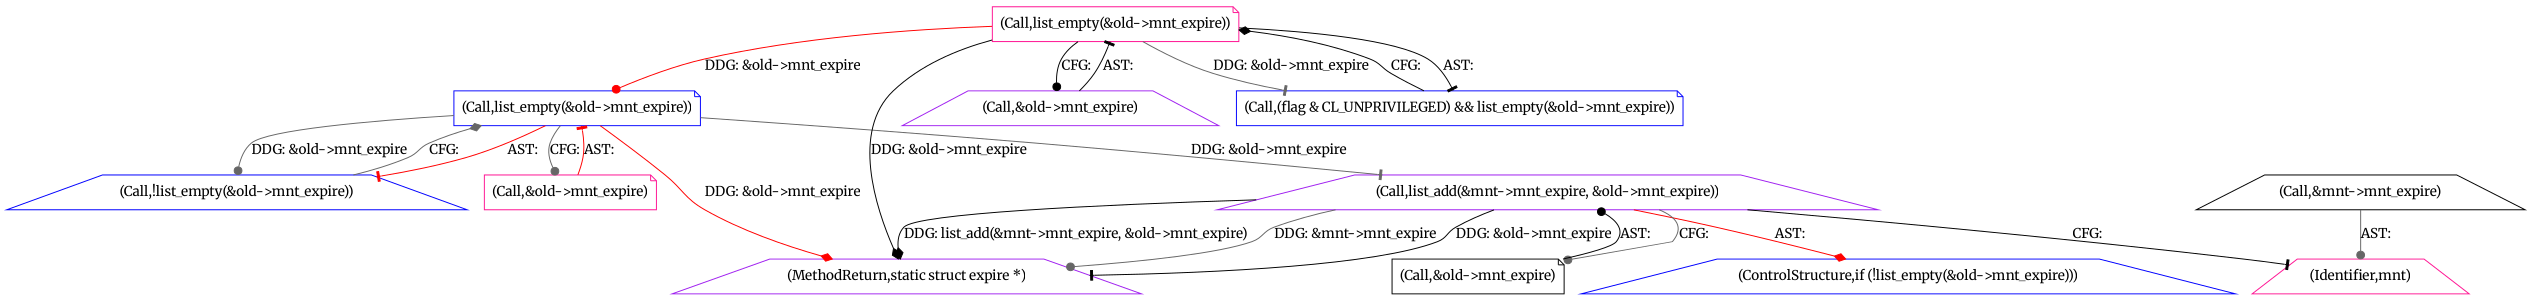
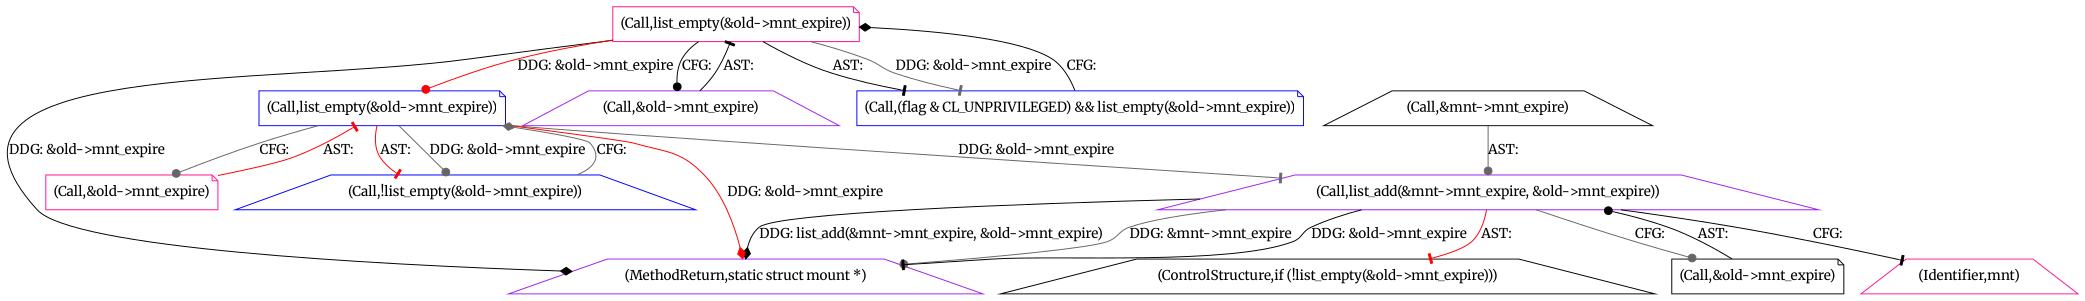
(1734, 231) -> (1469, 244)
(2361, 231) -> (1488, 146)
(907, 276) -> (746, 276)
(1908, 276) -> (1328, 276)
